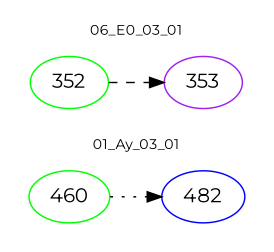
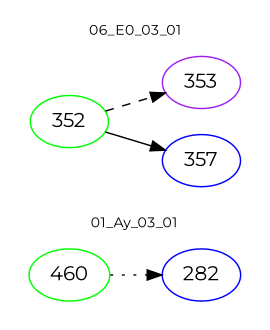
none -> (201, 161)
(203, 197) -> (201, 275)
